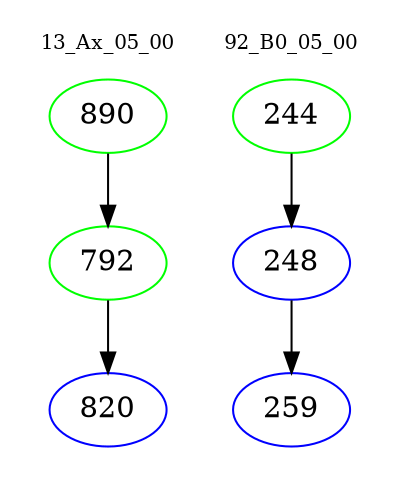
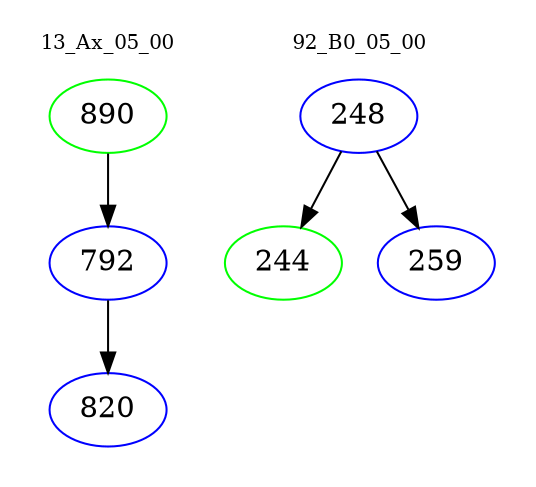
(292, 180) -> (326, 180)
(108, 263) -> (108, 263)
